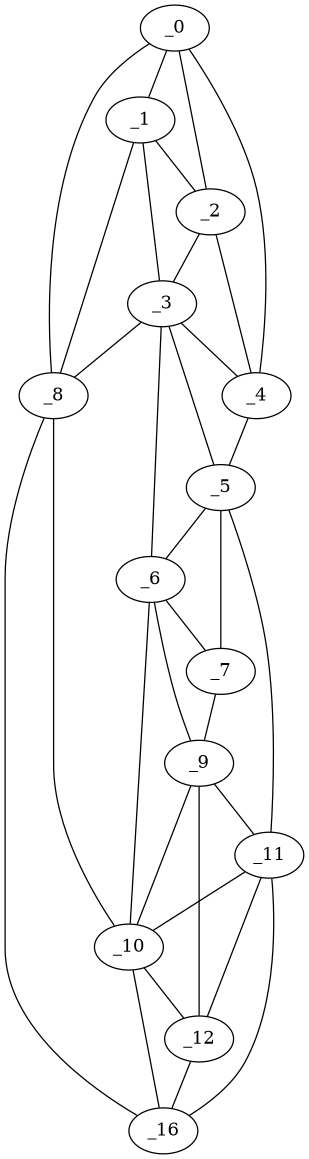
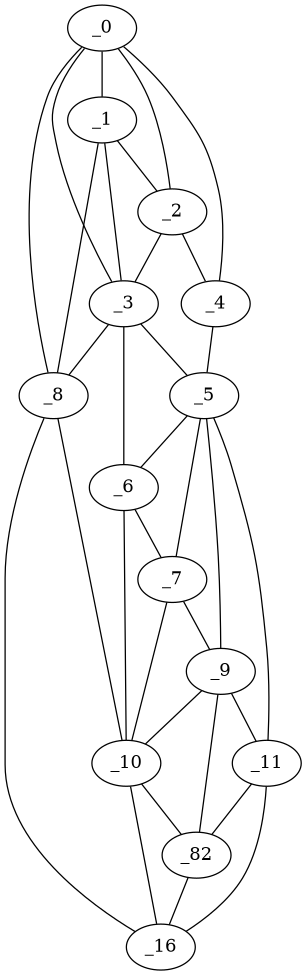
(209, 350) -> (62, 166)
(169, 673) -> (217, 533)
(208, 895) -> (149, 671)
(199, 1039) -> (197, 855)
